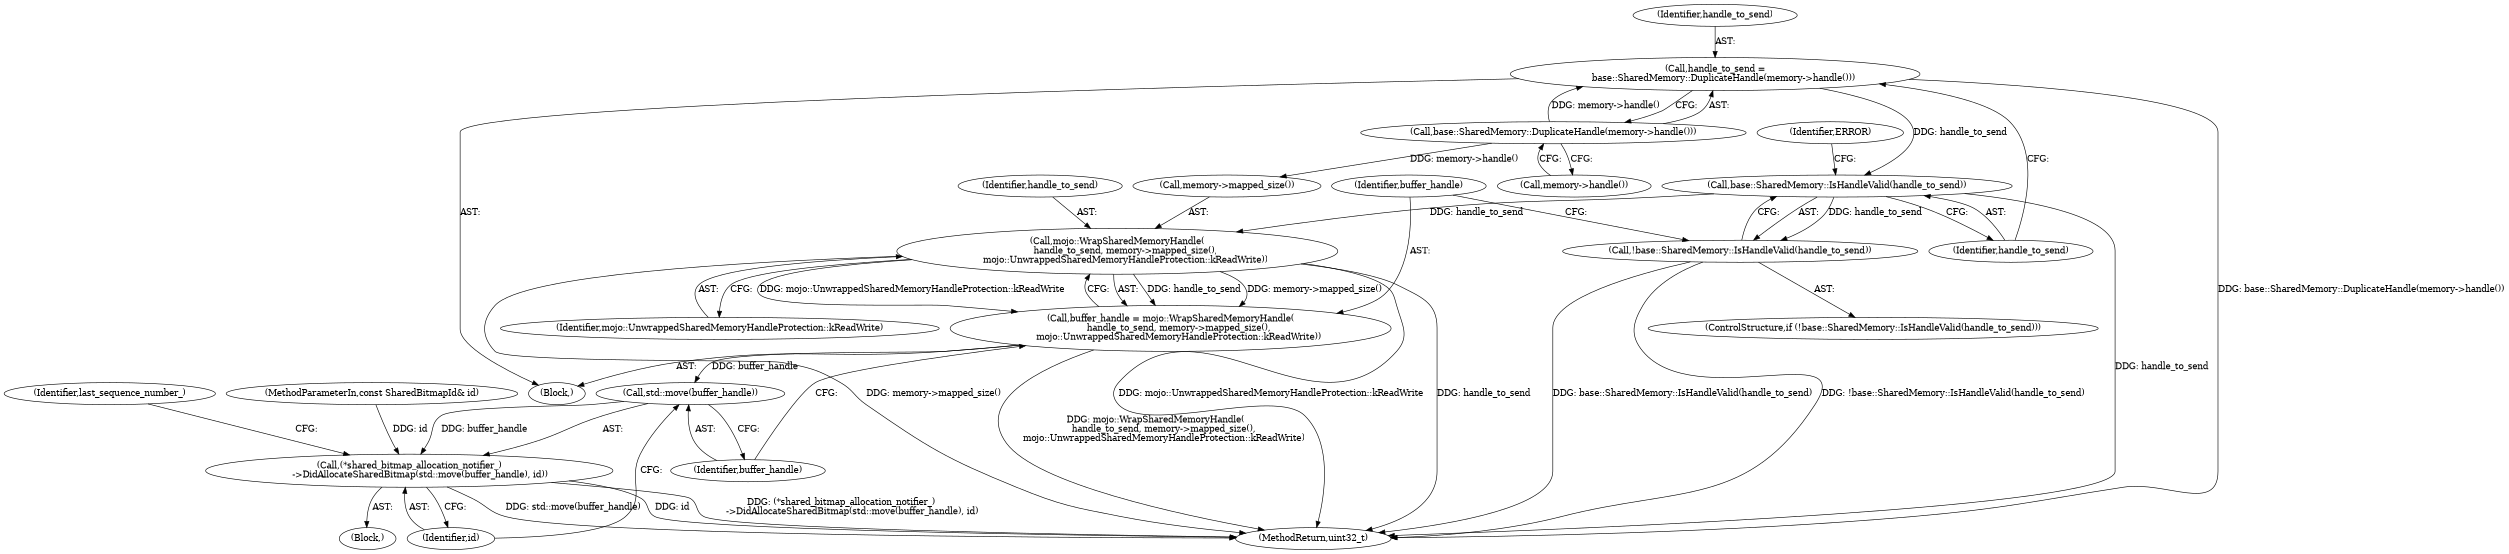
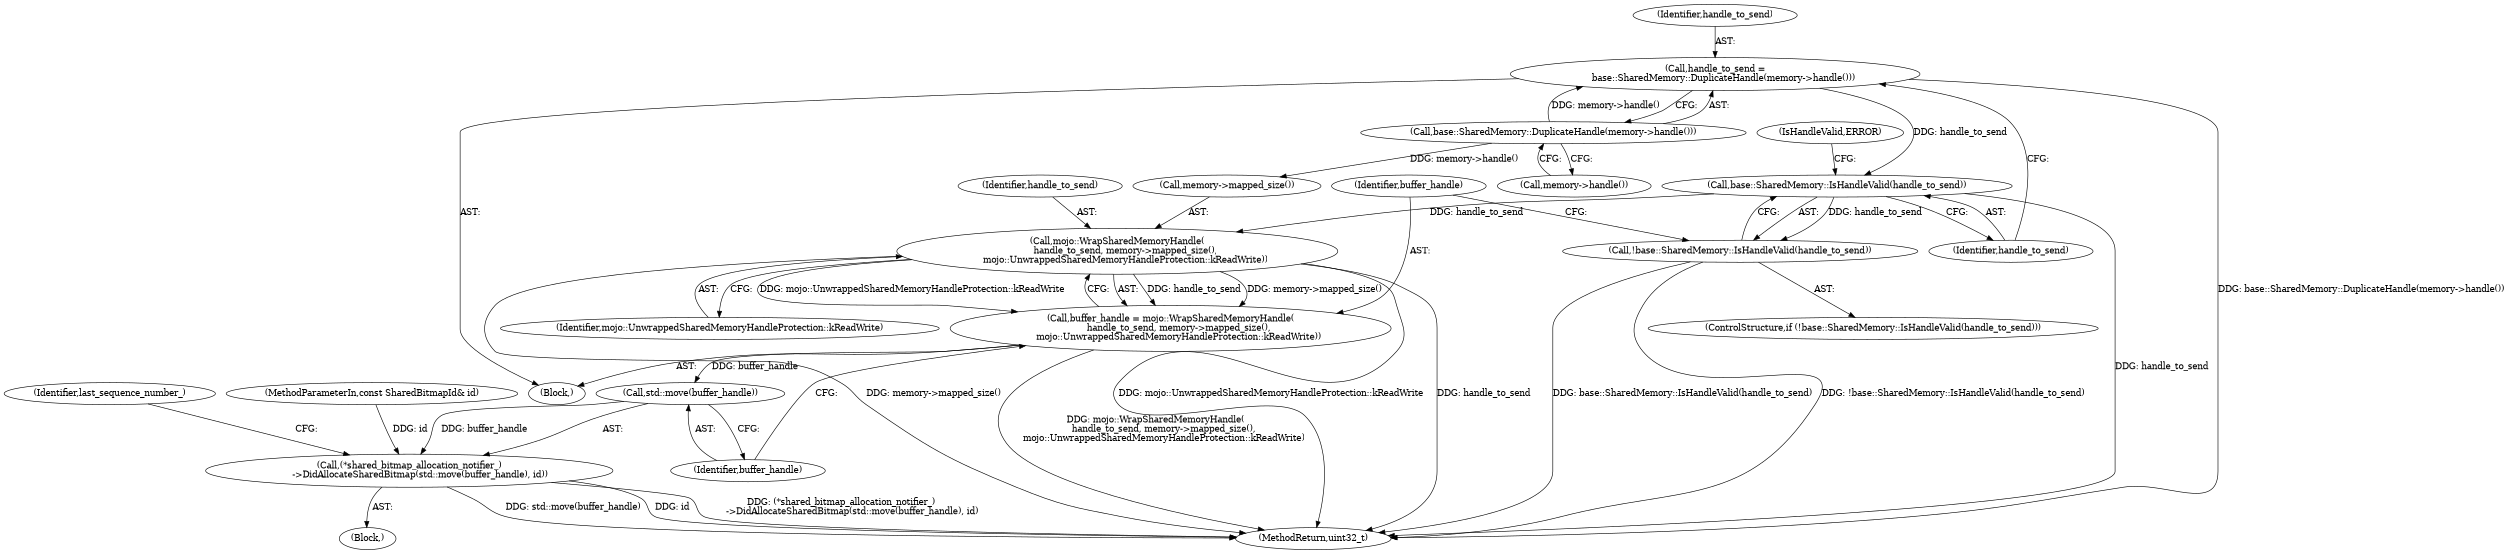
(1830, 133) -> (1830, 133)
(451, 539) -> none
